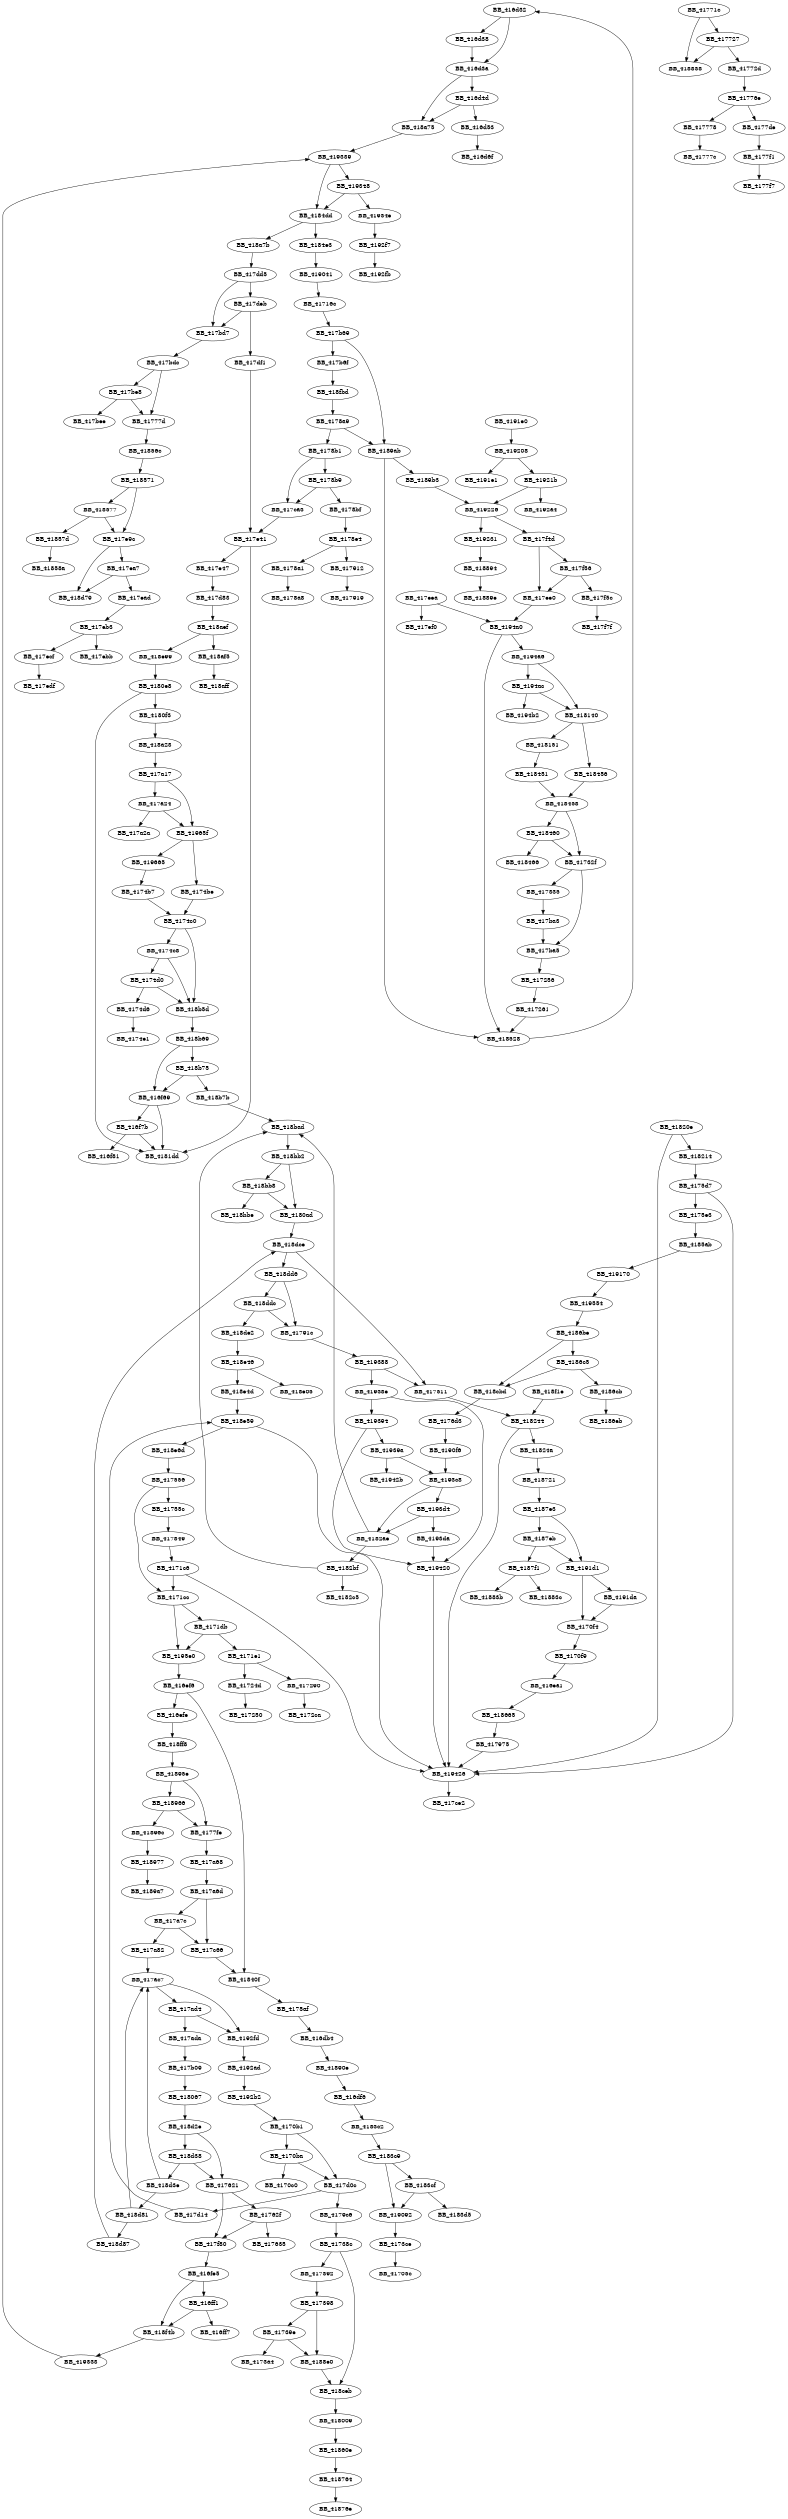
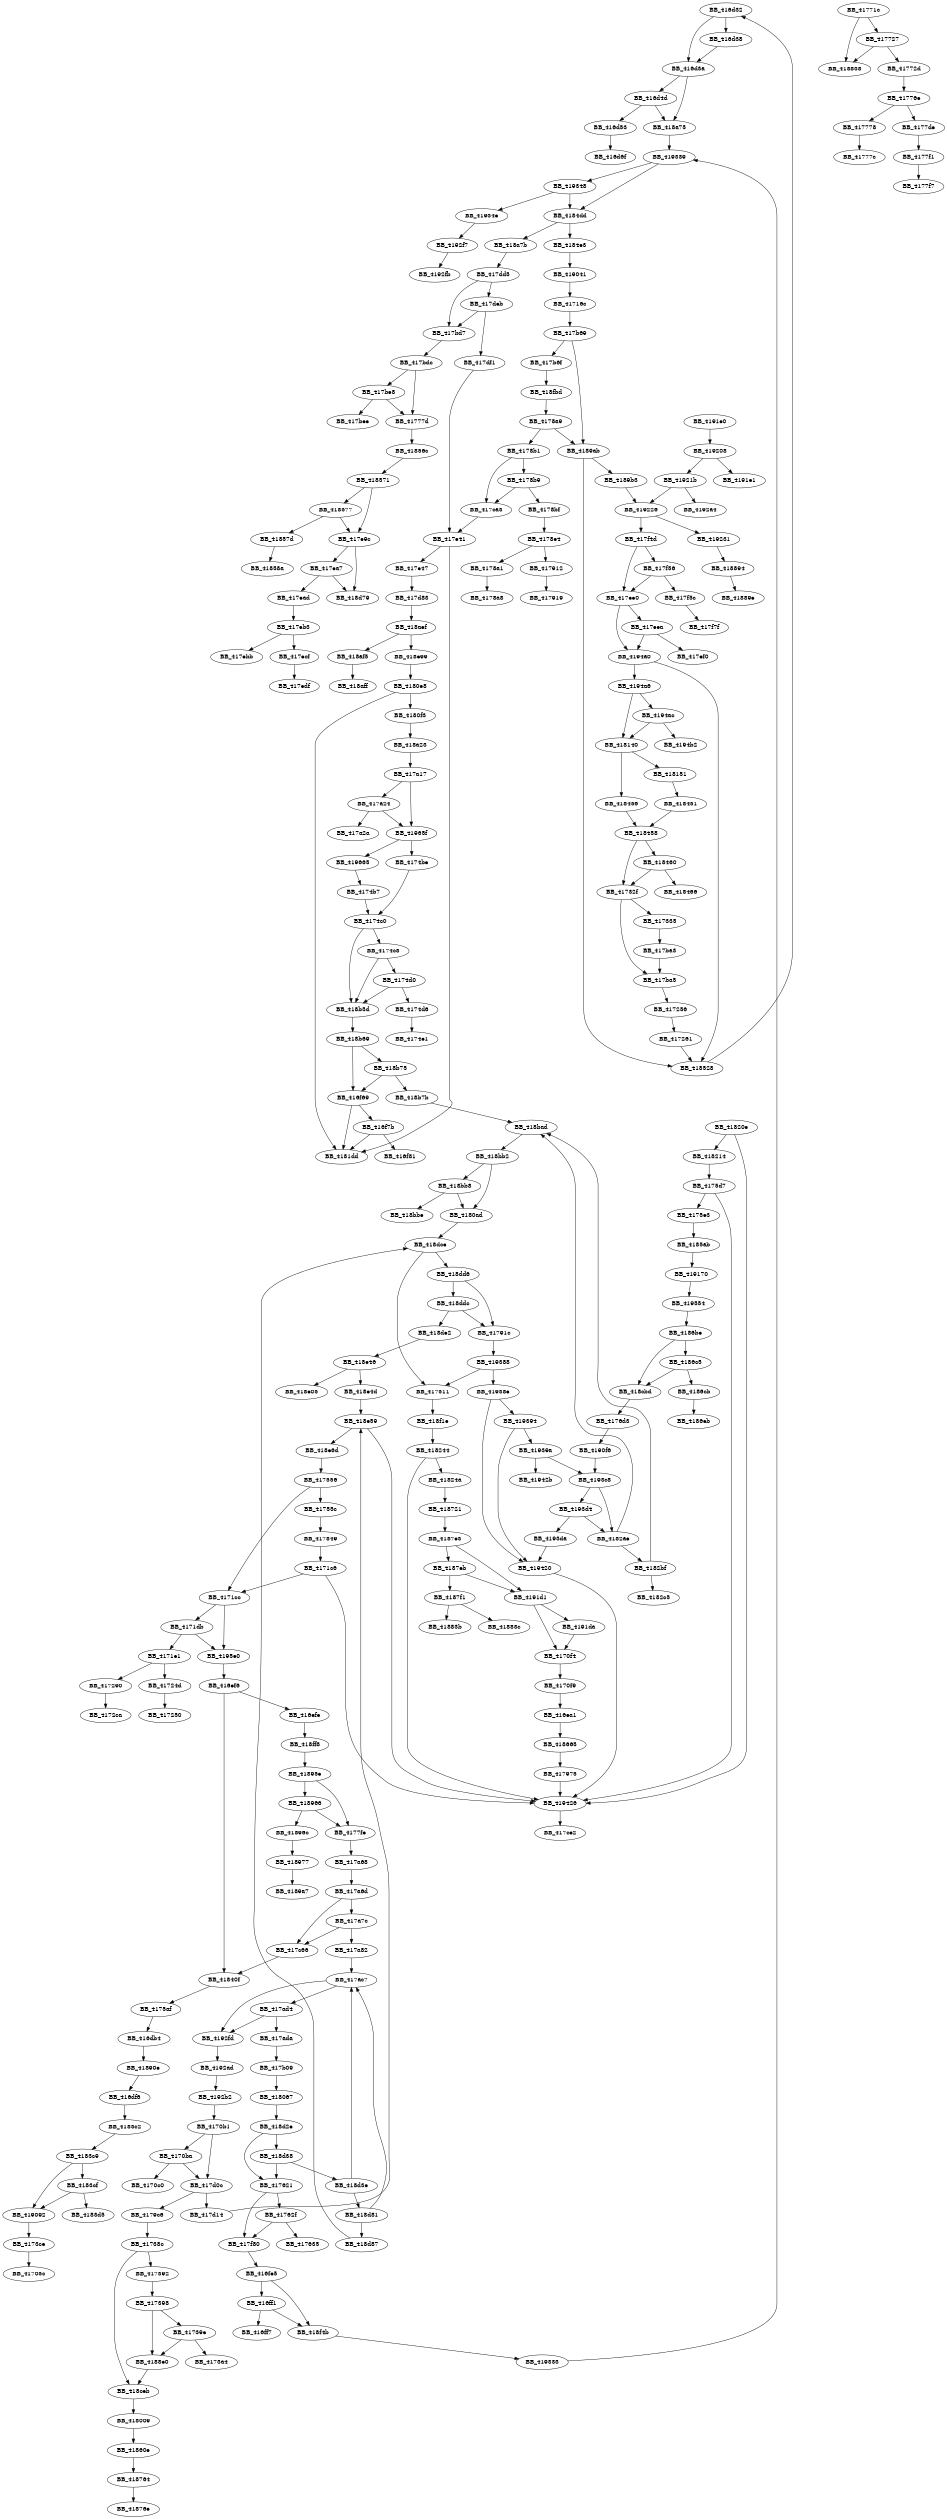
none -> (633, 611)
(477, 1406) -> (433, 1405)
